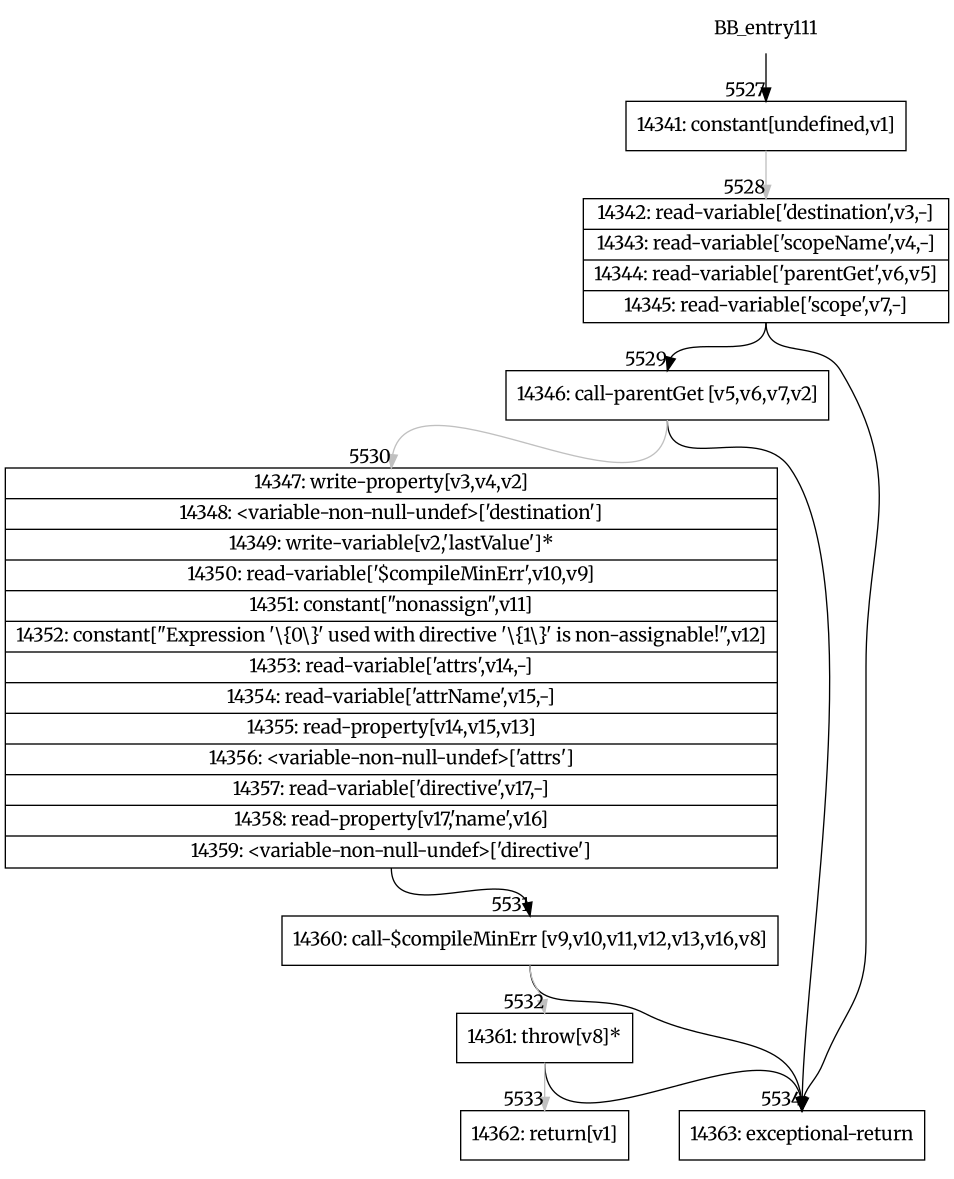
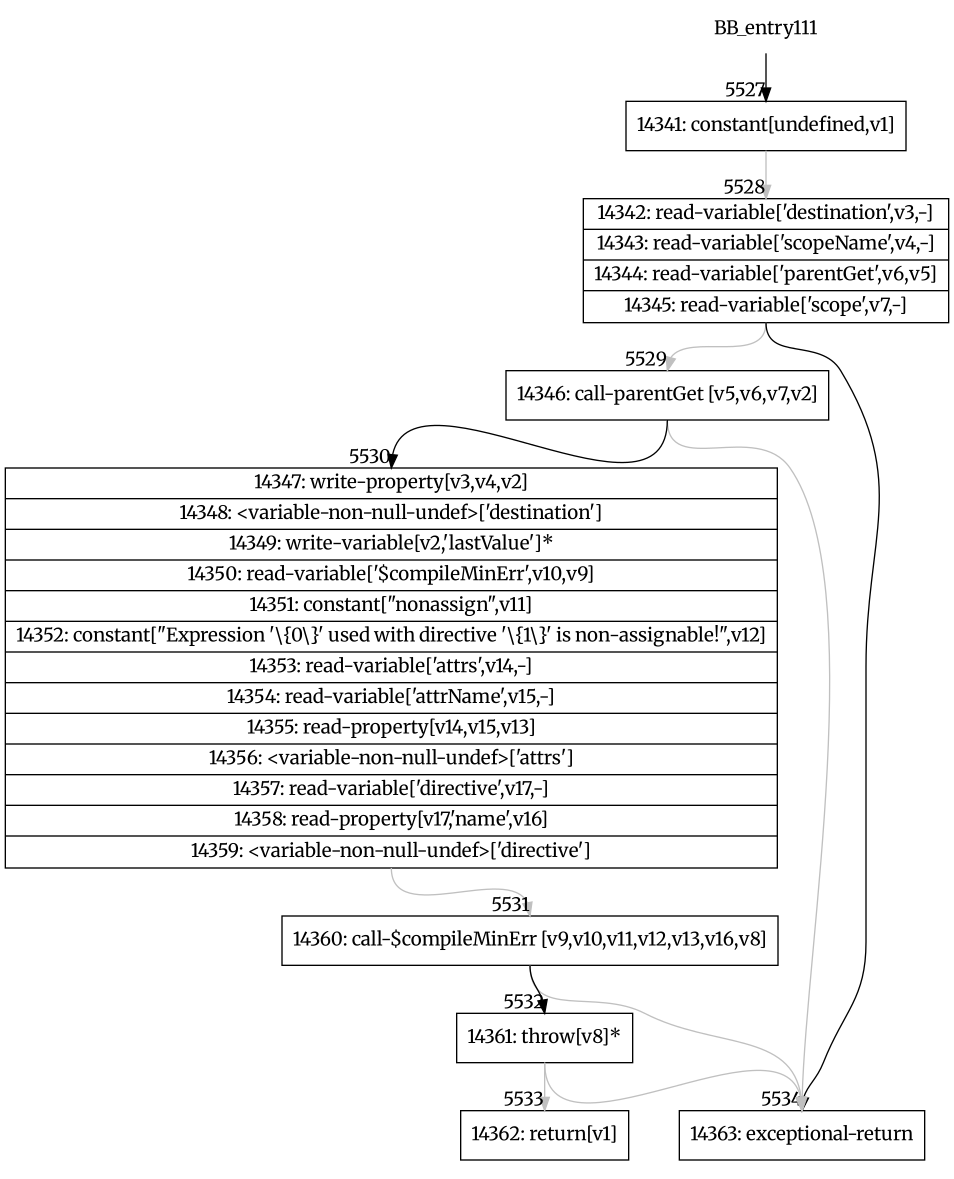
(723, 347) -> (723, 347)
(536, 446) -> (536, 446)
(829, 707) -> (829, 707)
(454, 893) -> (454, 893)
(534, 983) -> (534, 983)
(668, 1023) -> (668, 1023)
(667, 1088) -> (667, 1088)
